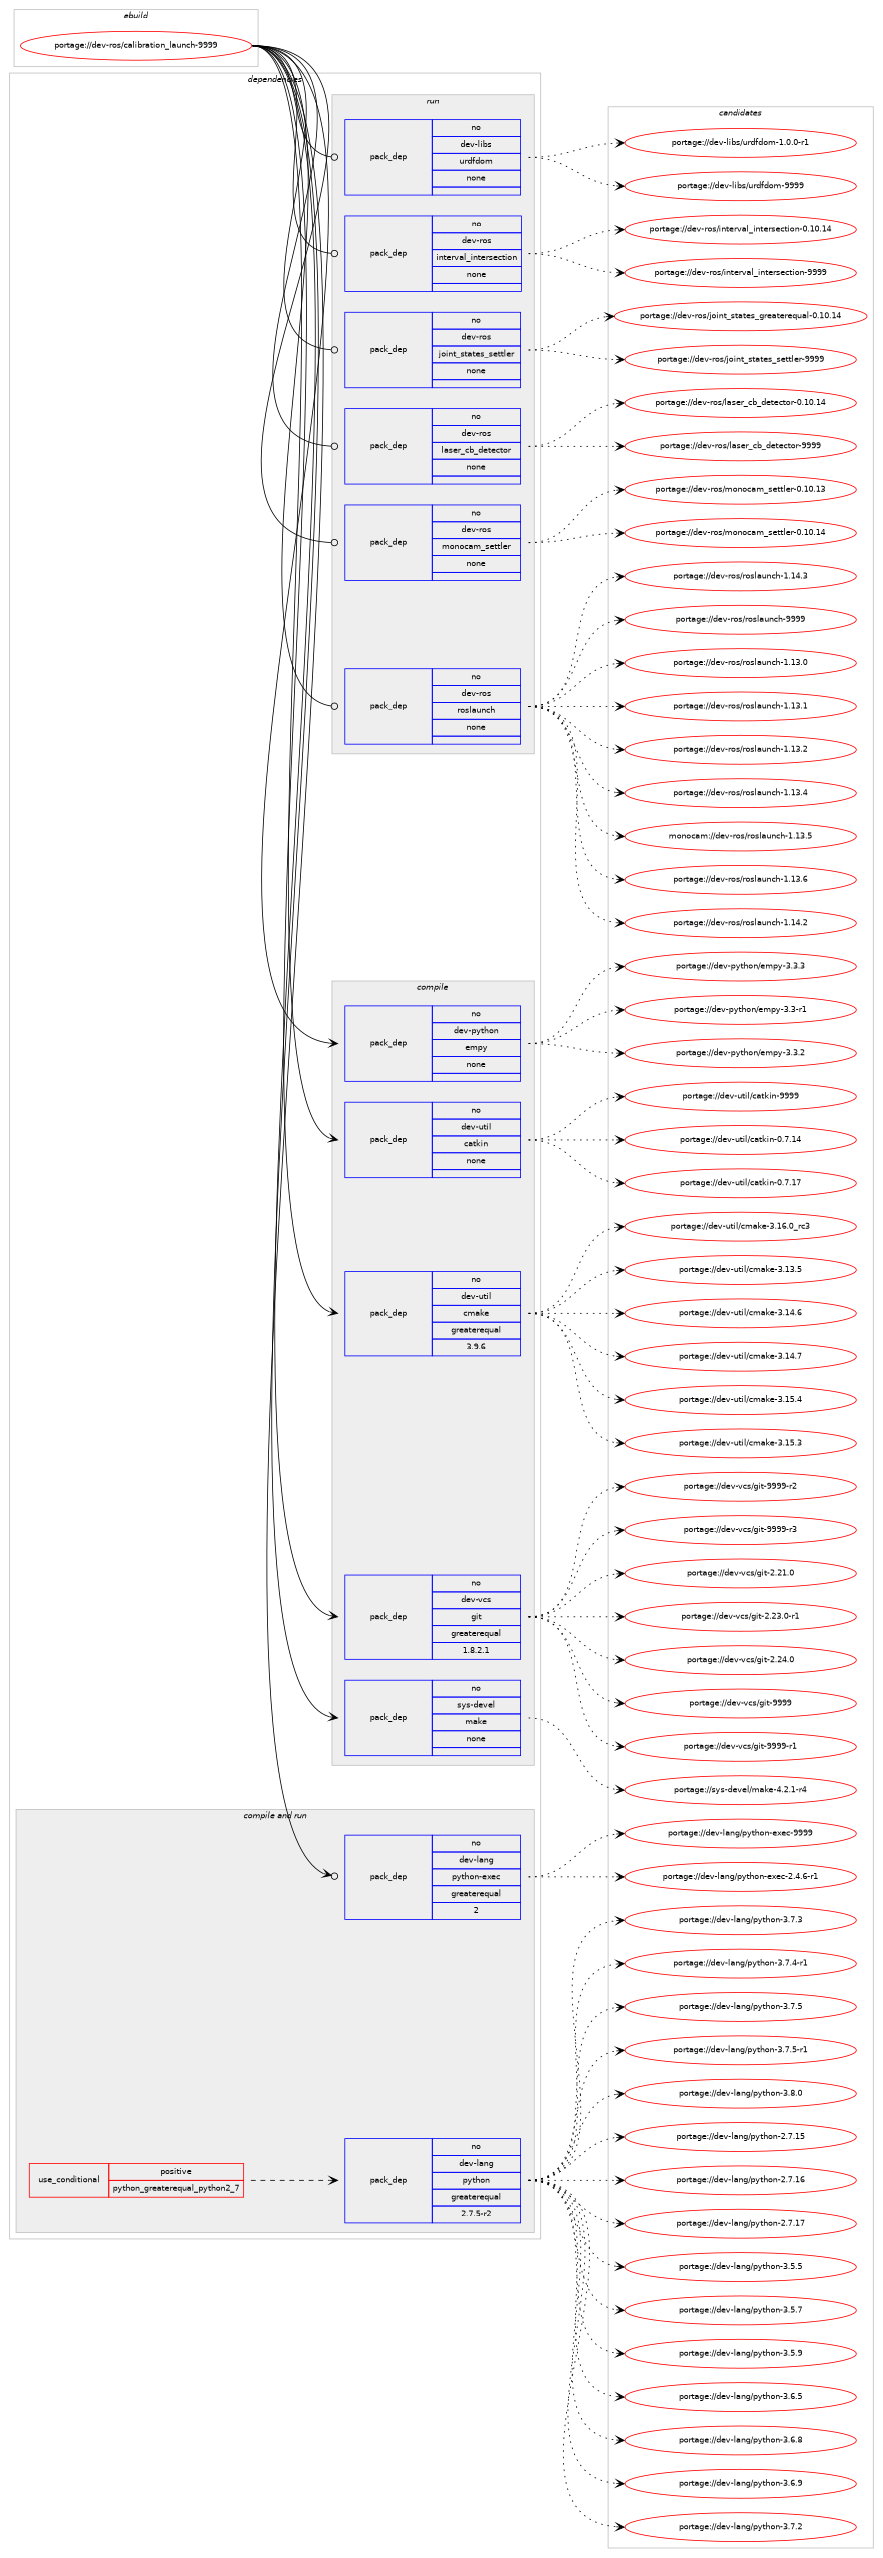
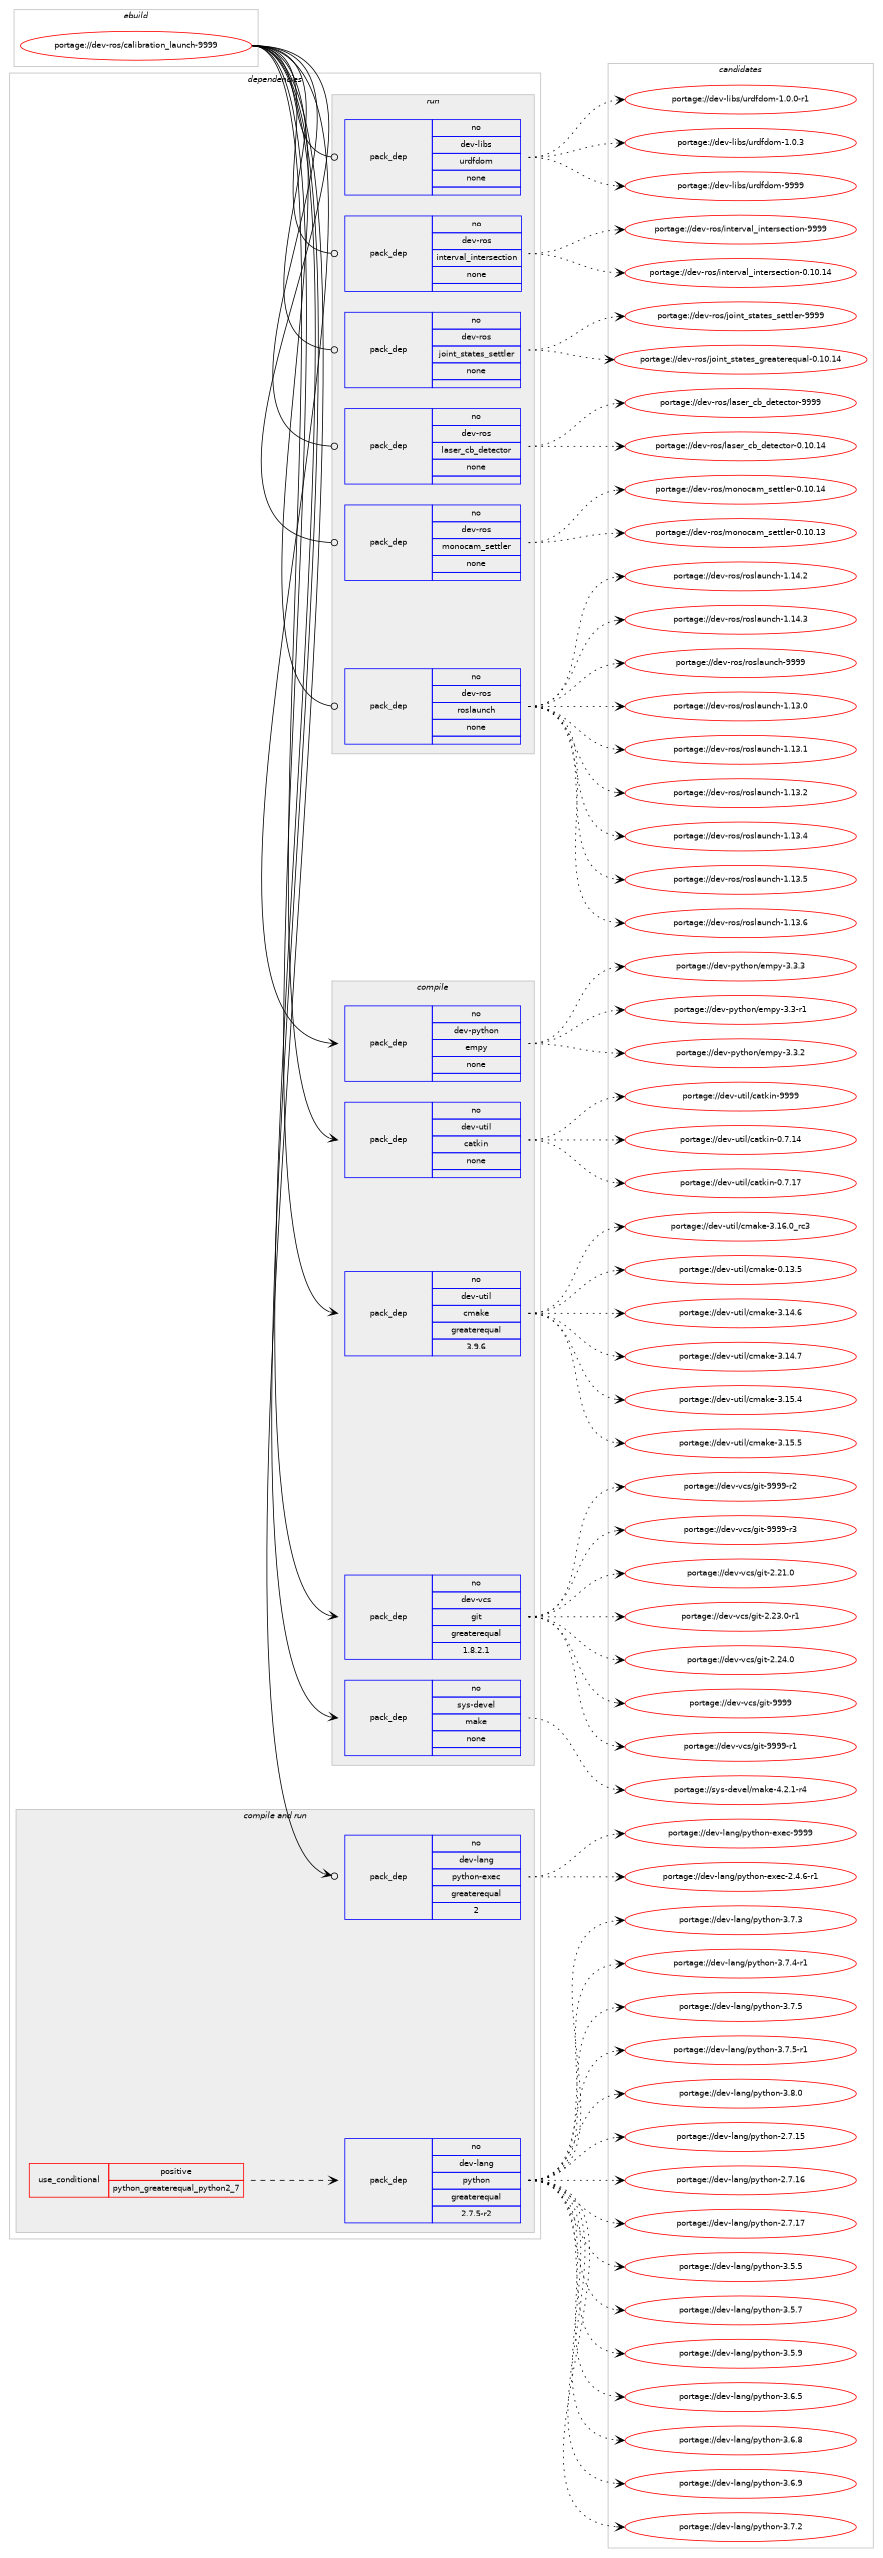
none -> (741, 143)
(741, 836) -> (741, 880)
(741, 1270) -> (741, 1270)
(741, 1443) -> (741, 1443)
